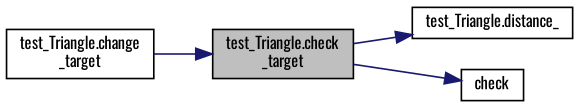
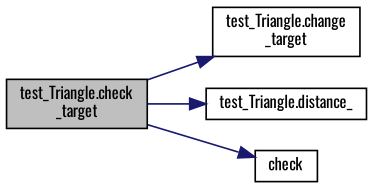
(175, 54) -> (173, 71)
